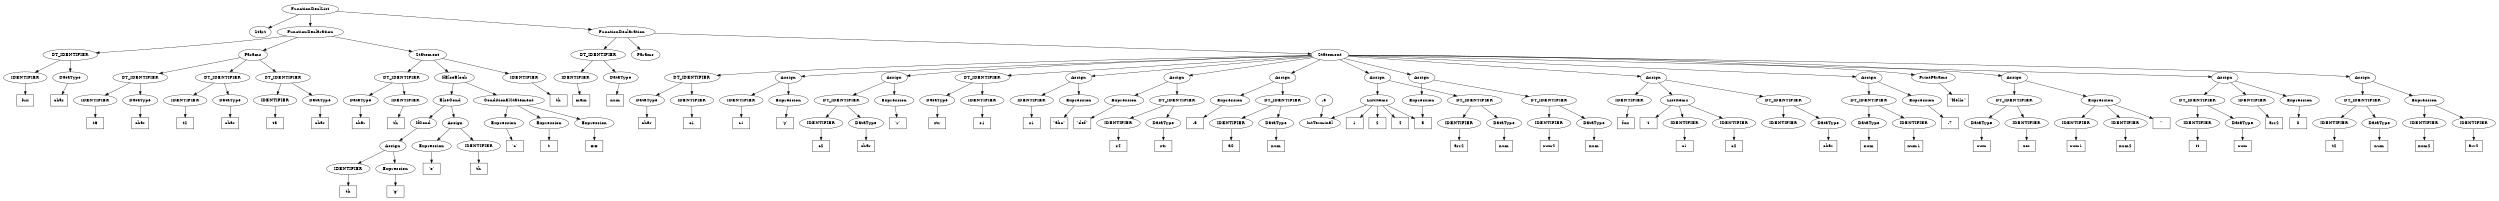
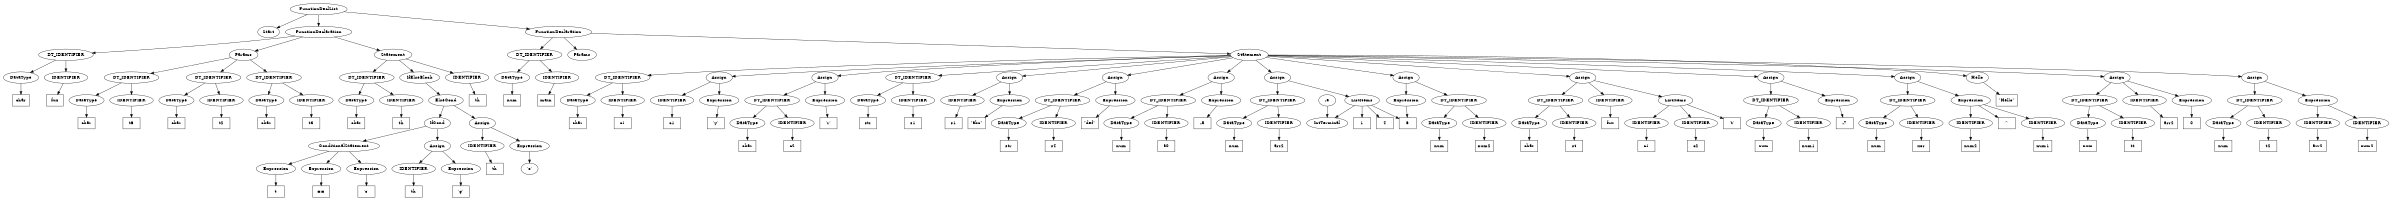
(1934, 78) -> (1977, 78)
(479, 88) -> (396, 133)
(1377, 123) -> none
(1423, 123) -> (1408, 123)
none -> (1574, 146)
(432, 169) -> (530, 169)
